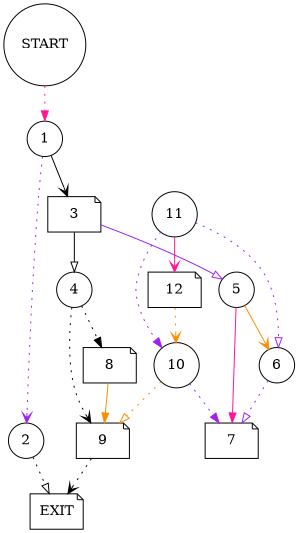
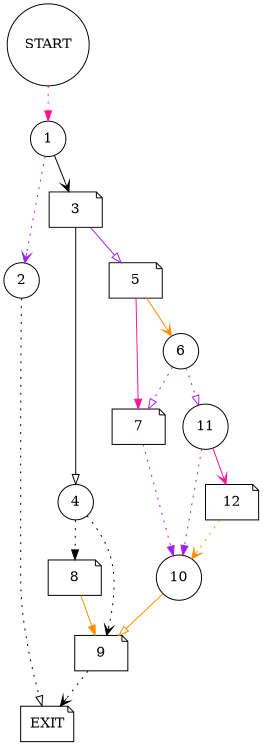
(258, 265) -> (191, 382)
(237, 290) -> (136, 280)
(144, 399) -> (145, 611)
(201, 399) -> (157, 495)
